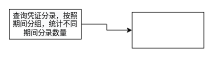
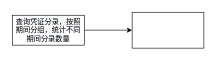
(45, 24) -> (48, 30)
